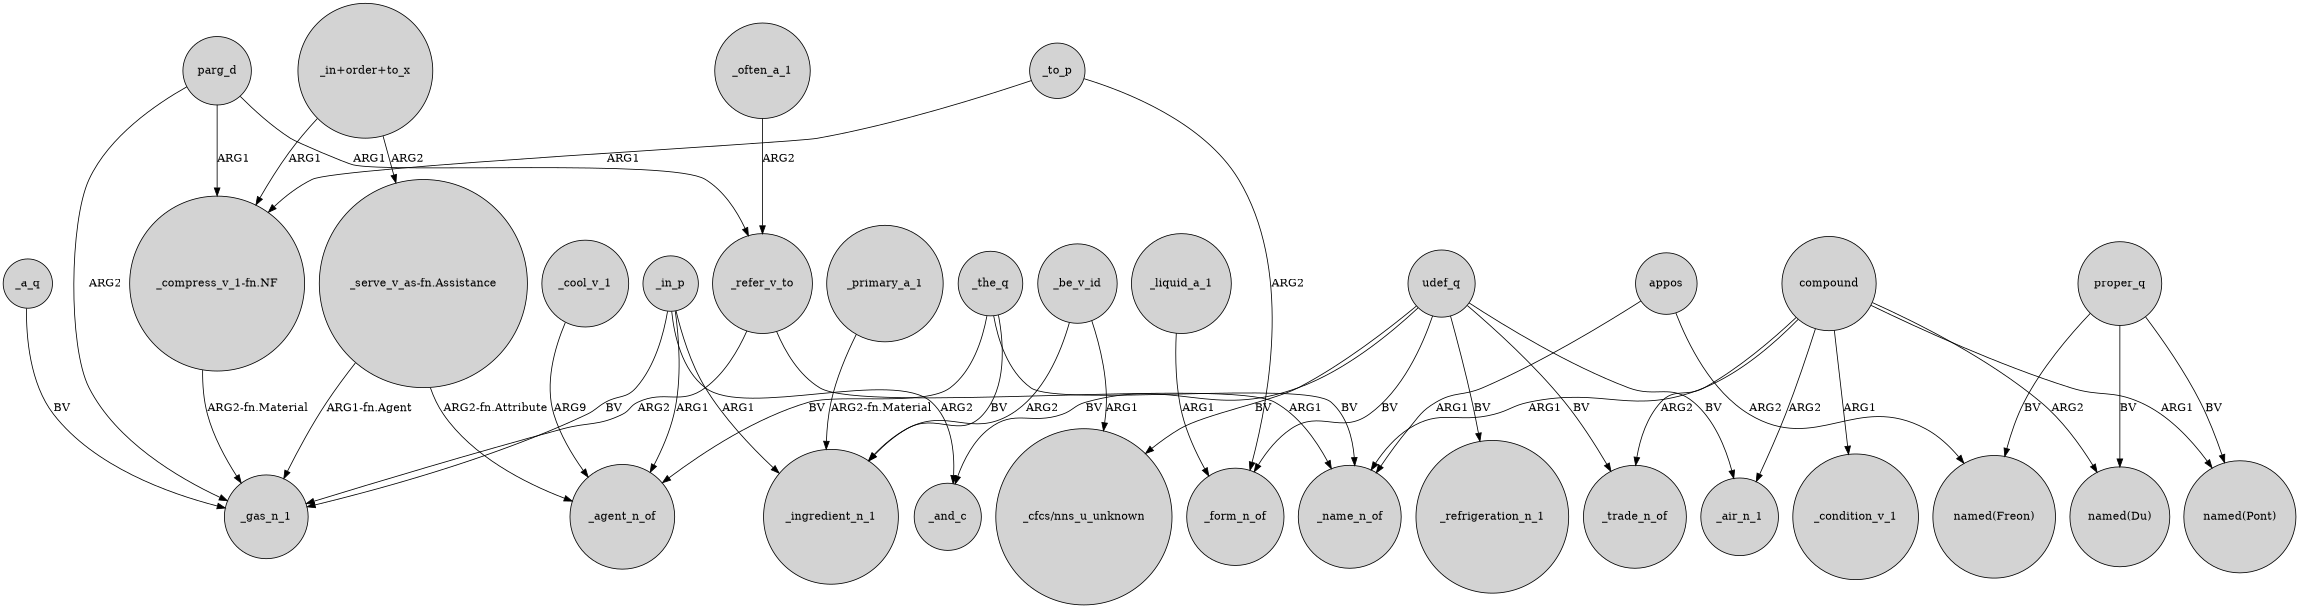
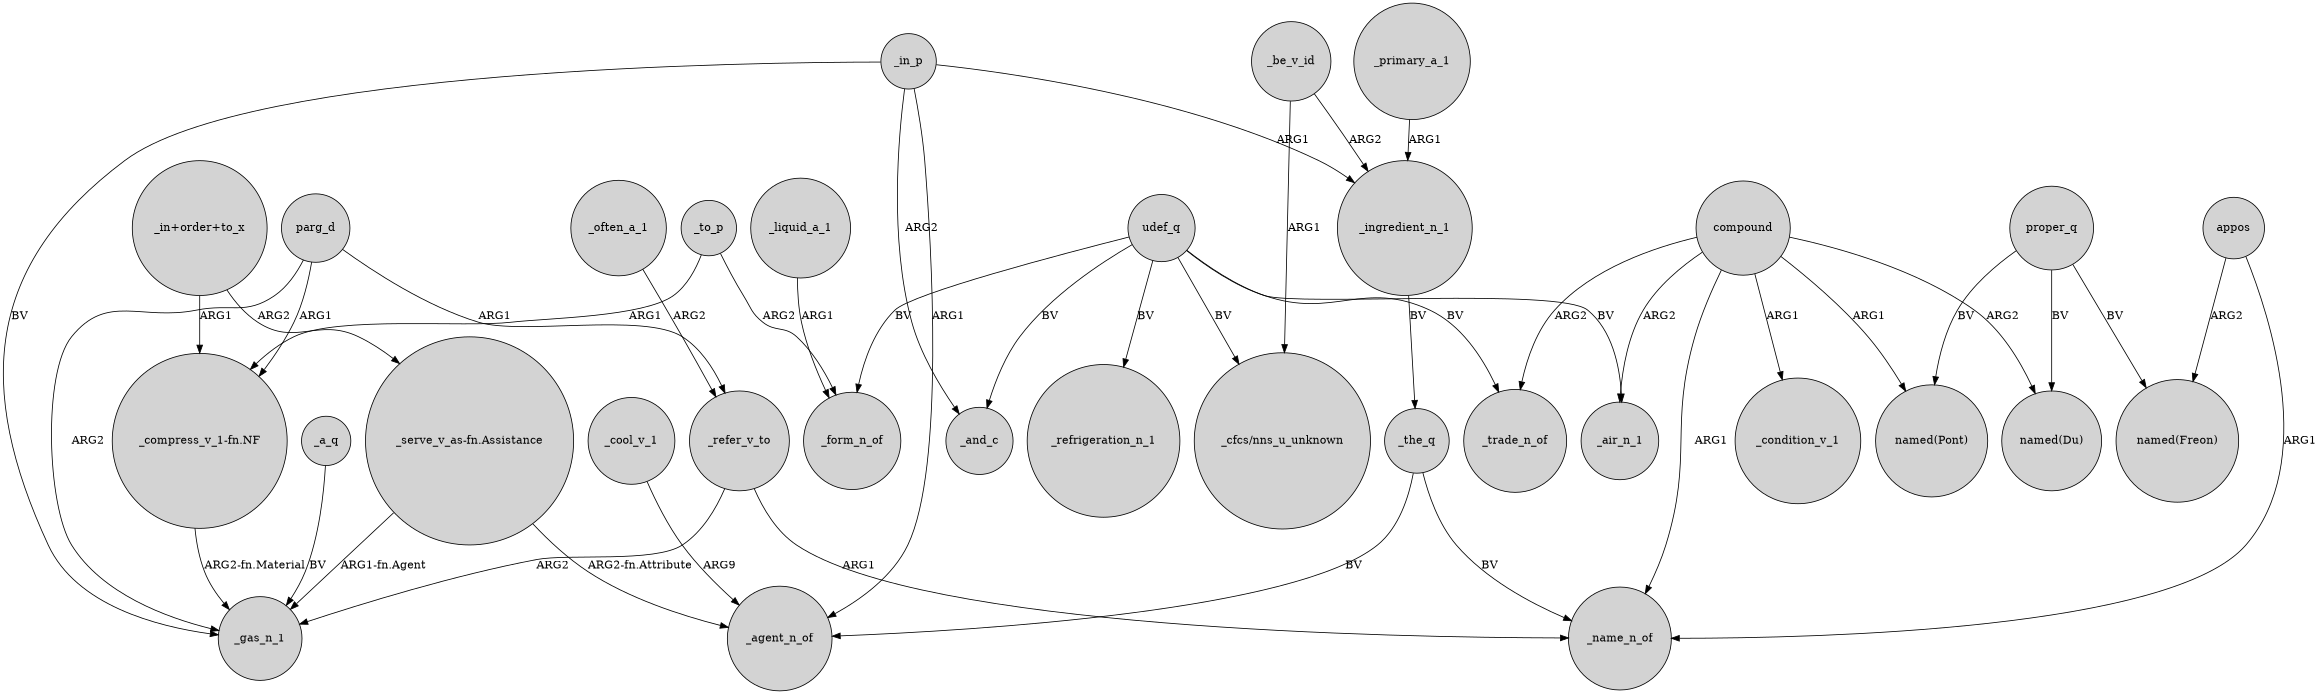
(881, 408) -> (1425, 140)
(980, 417) -> (1412, 348)
